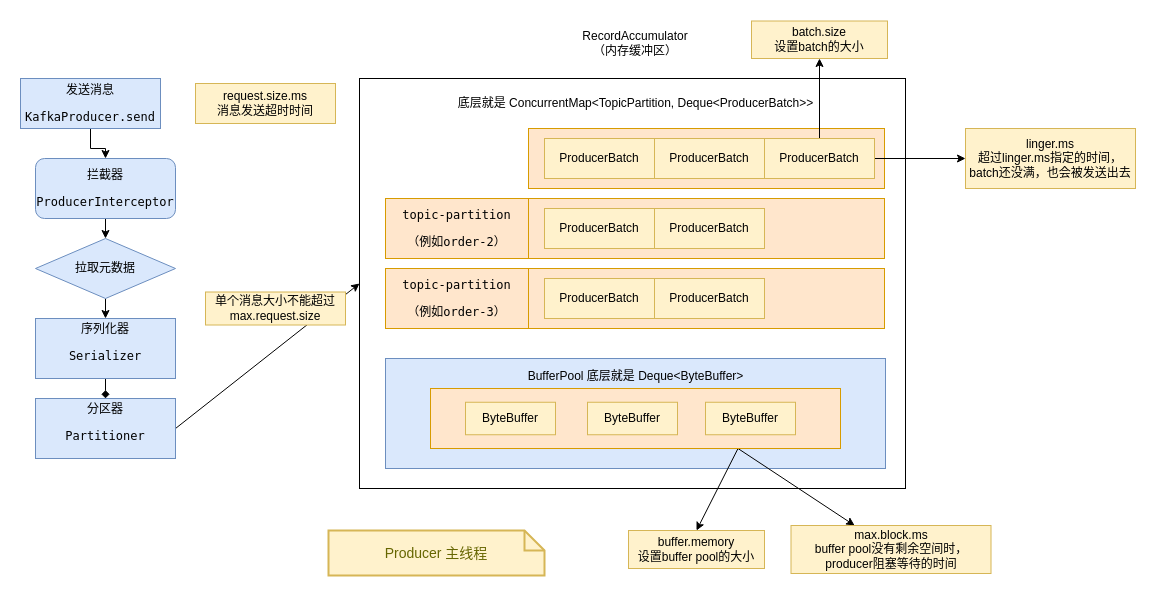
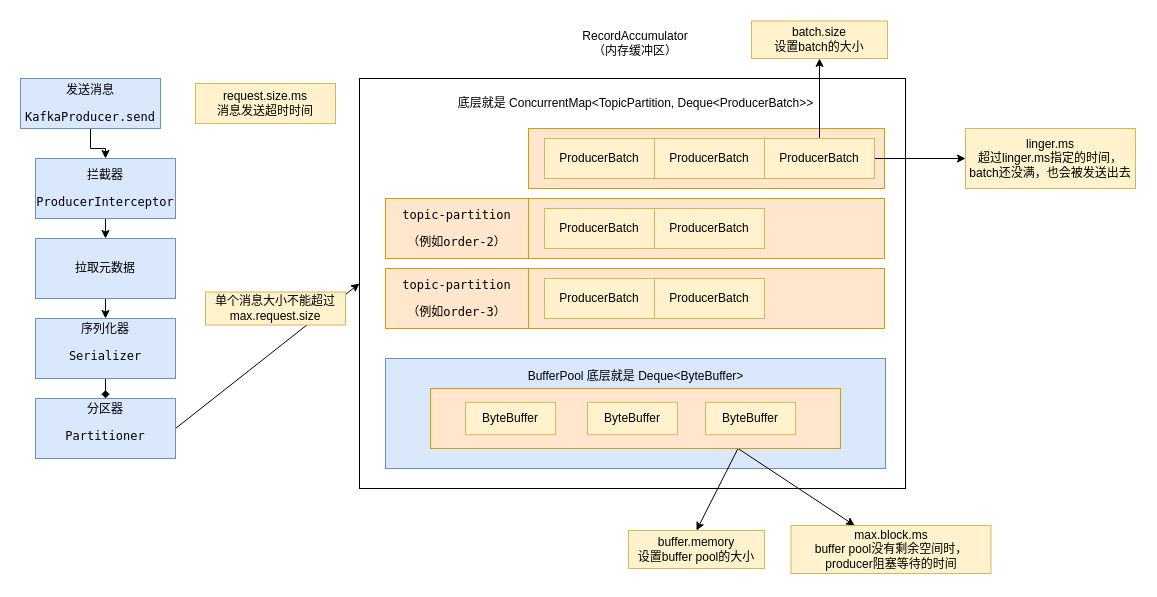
(106, 189) -> (106, 189)
(106, 269) -> (106, 269)
(437, 553) -> none
